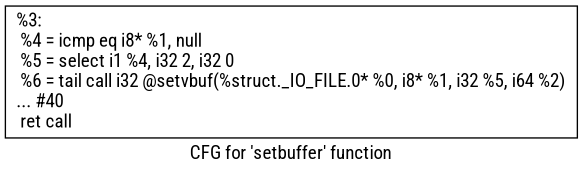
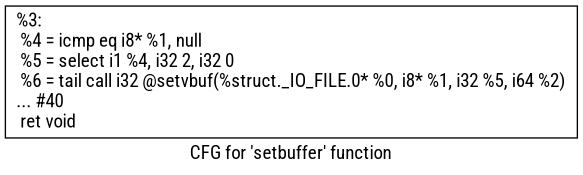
(44, 122) -> (46, 122)
